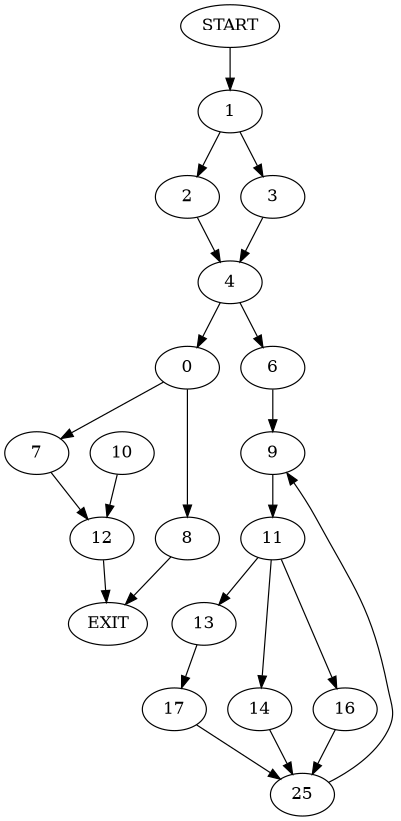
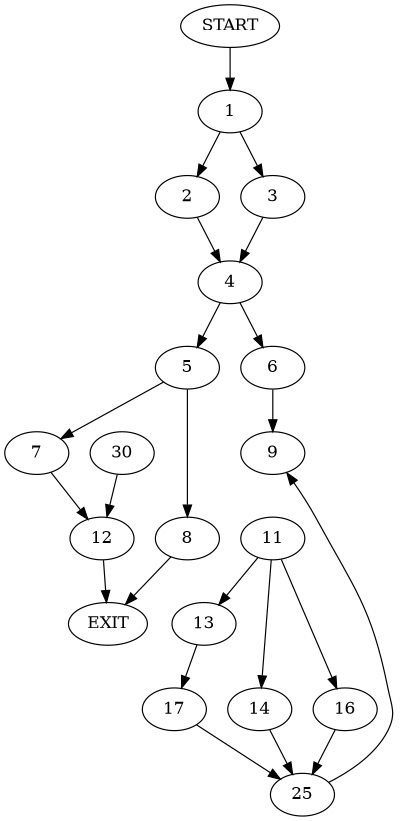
(187, 368) -> (187, 368)
(122, 453) -> (122, 453)
(273, 490) -> none
